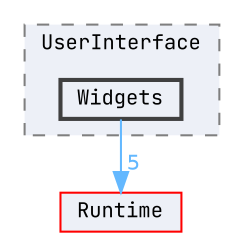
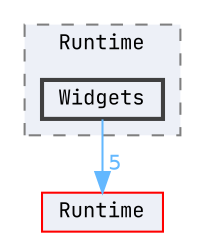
(122, 44) -> (102, 44)
